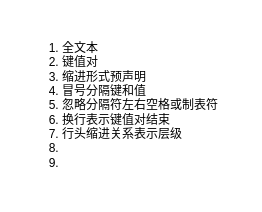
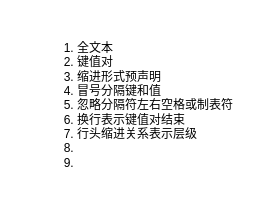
(131, 106) -> (146, 106)
